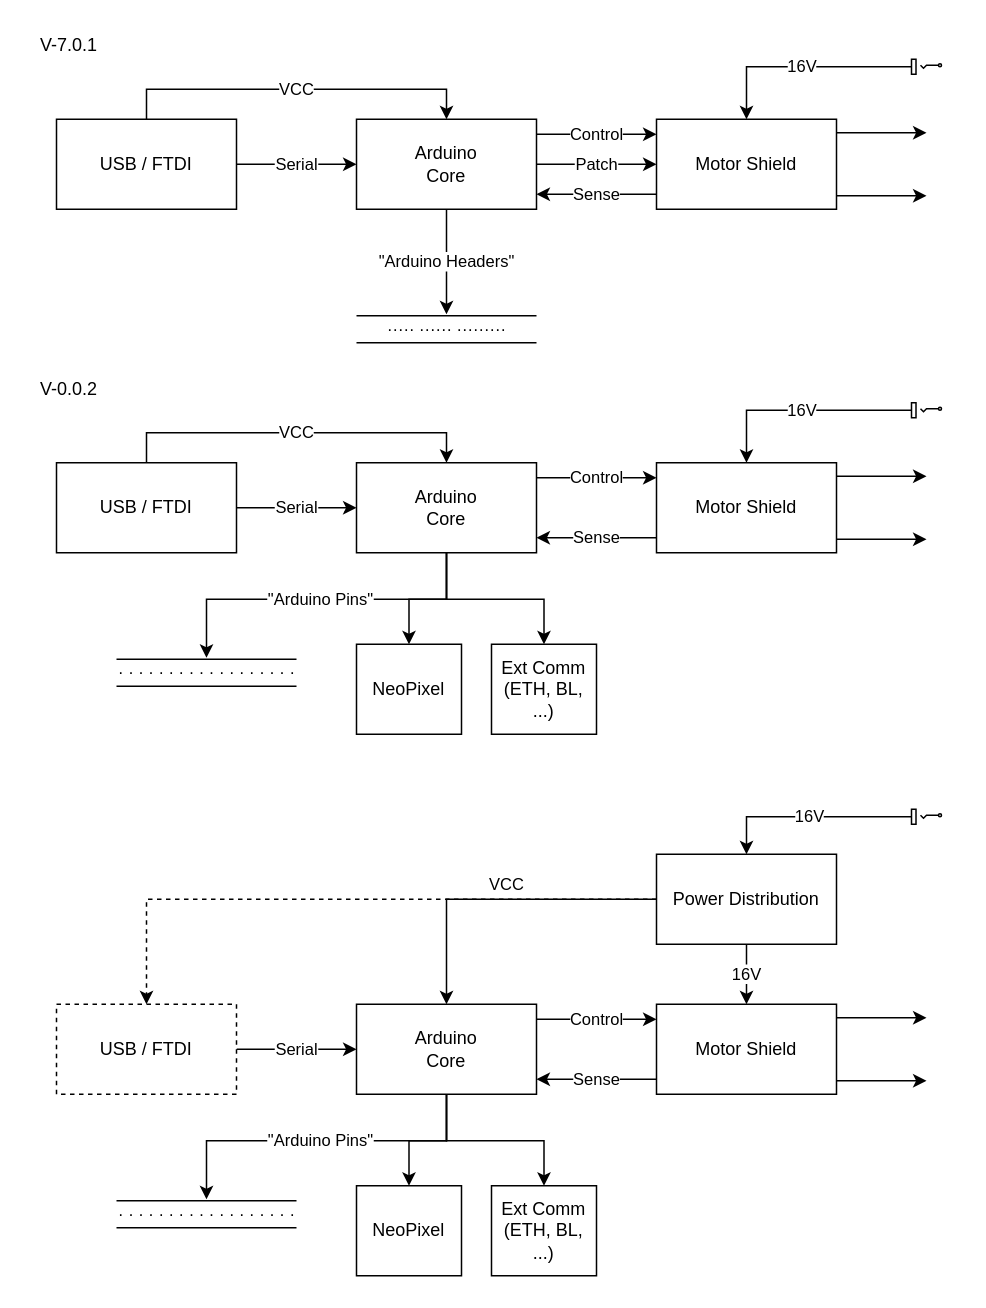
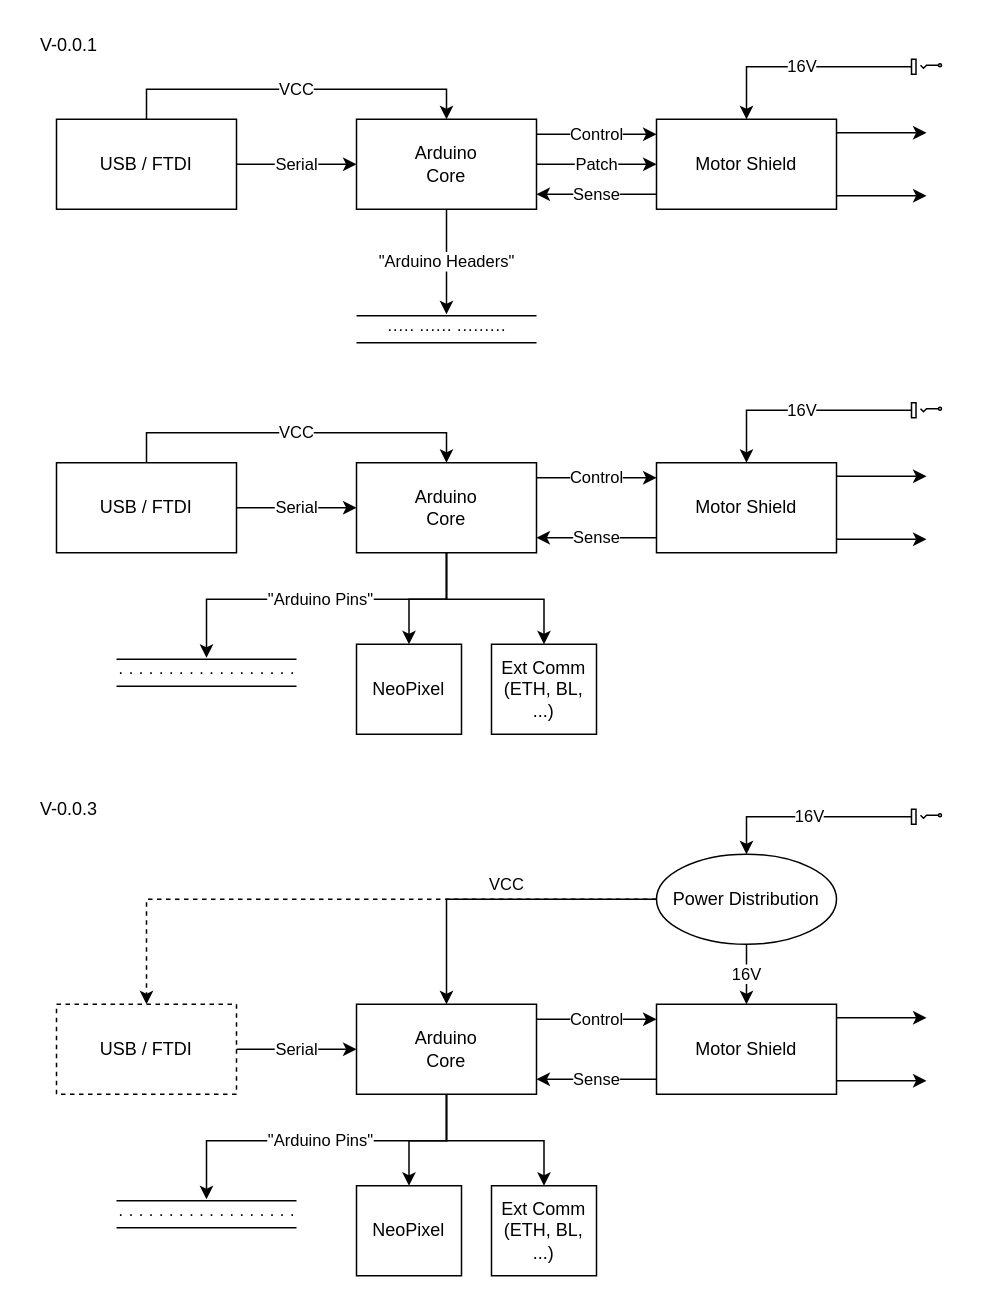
(69, 46) -> (69, 46)
(68, 389) -> none
none -> (68, 809)
(746, 899) -> (746, 899)
